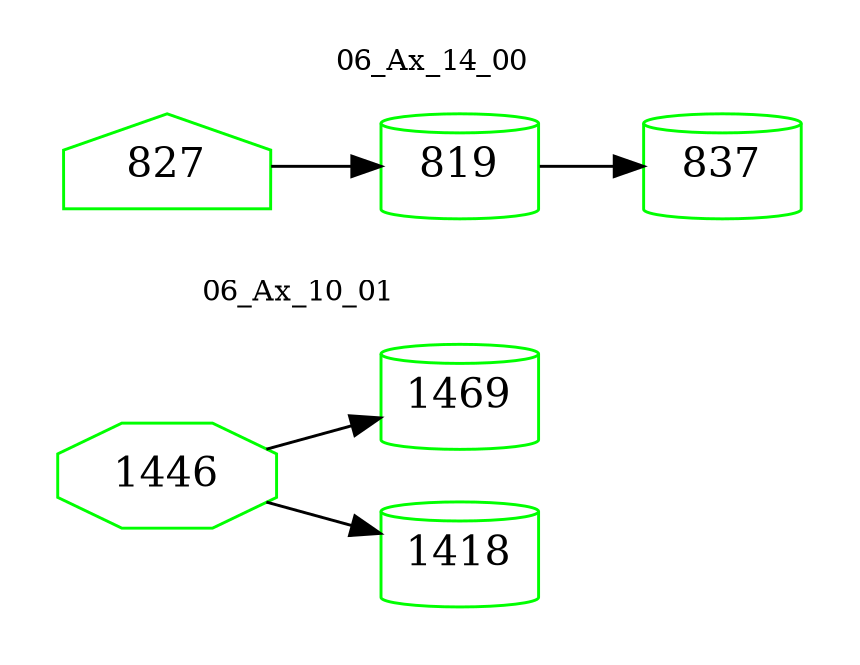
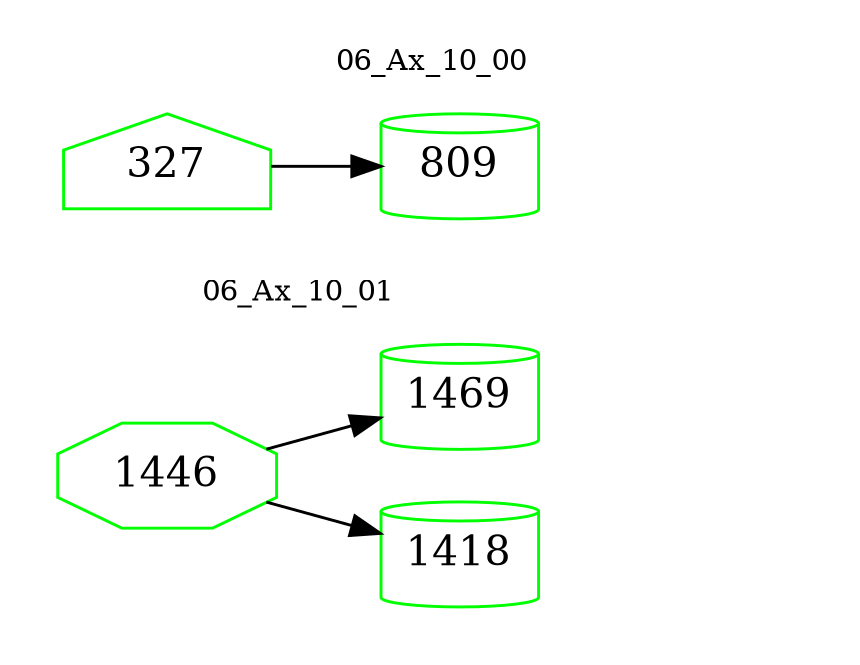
(432, 63) -> (432, 63)
(167, 166) -> (167, 166)
(460, 166) -> (460, 166)
(722, 166) -> none
